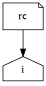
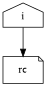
(23, 40) -> (23, 38)
